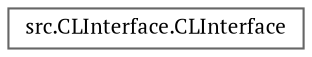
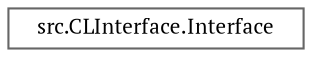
(156, 28) -> (156, 28)
